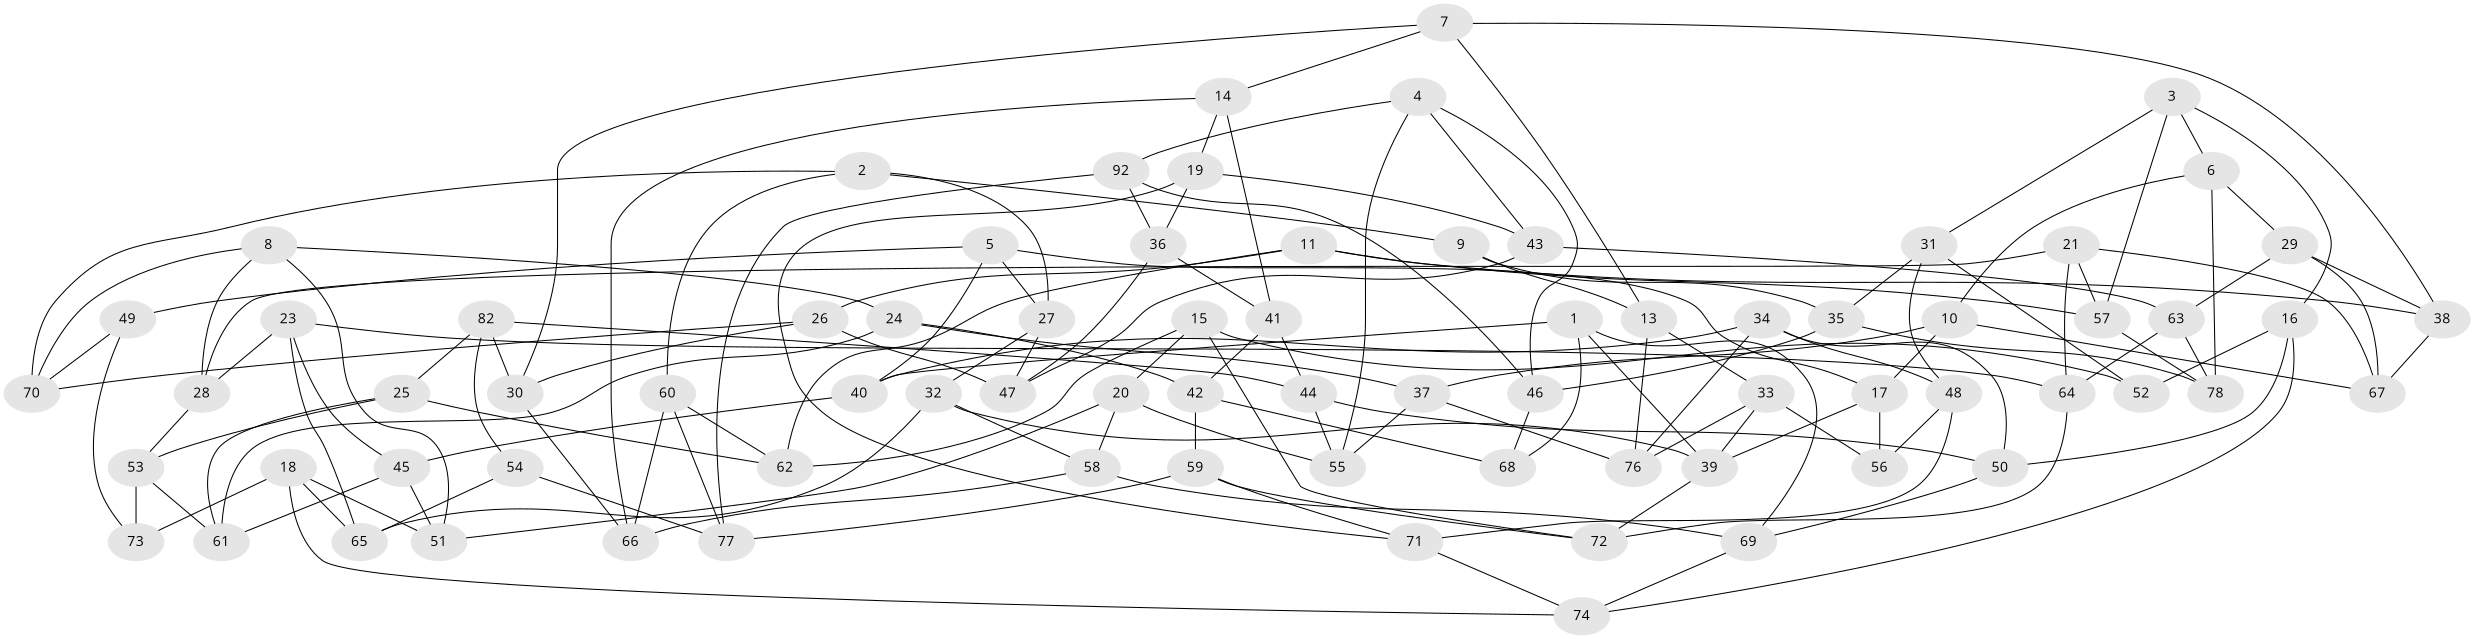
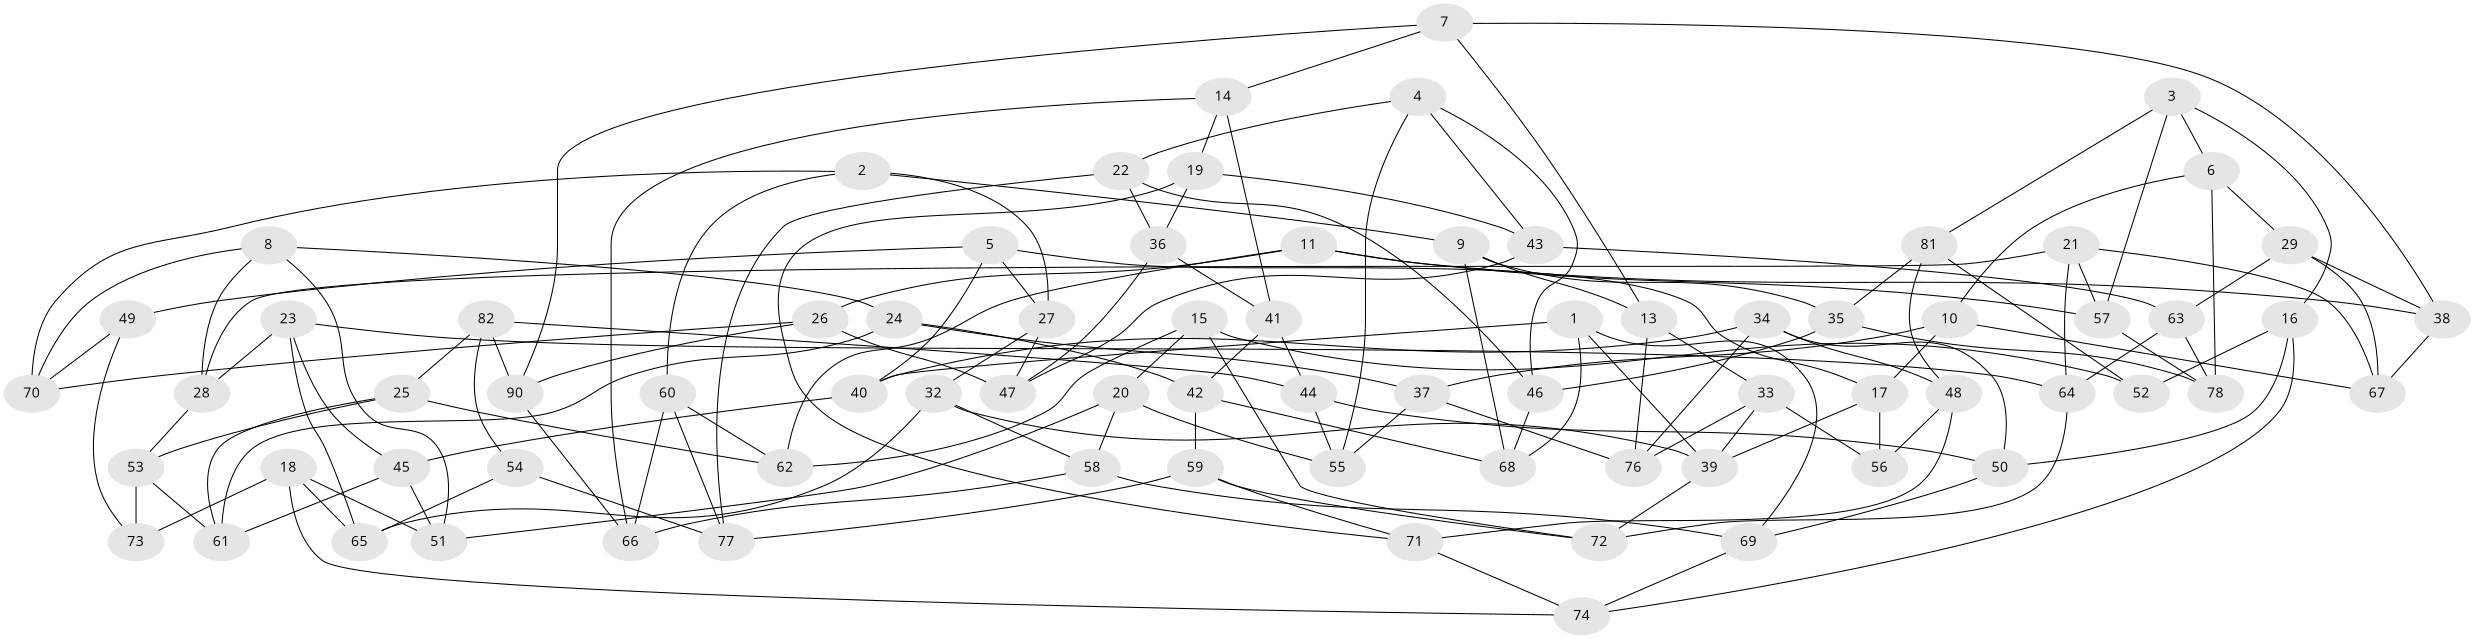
(1121, 171) -> (1121, 171)
(1929, 245) -> (1929, 245)
none -> (1486, 361)
(515, 394) -> (515, 394)
